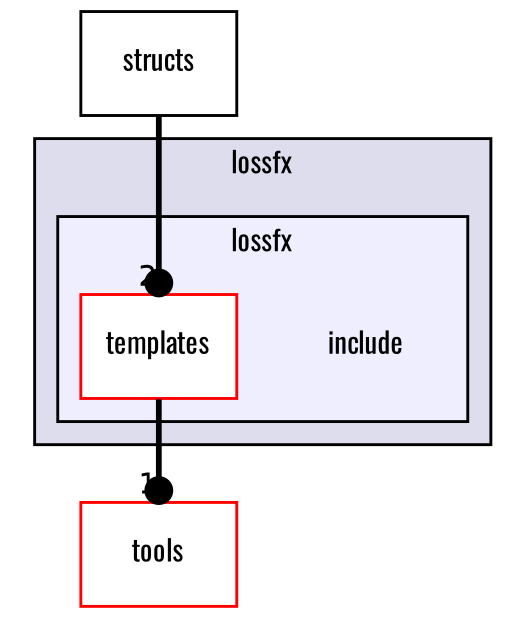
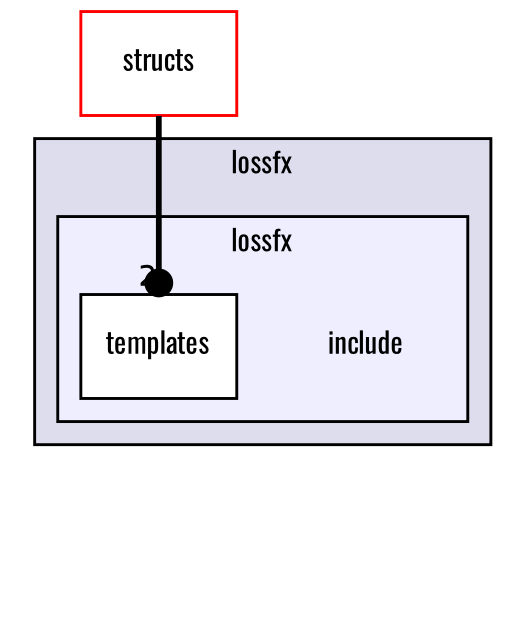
(159, 64) -> (159, 64)
(159, 346) -> (159, 346)
(159, 554) -> none
